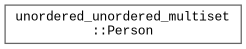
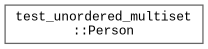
(123, 24) -> (104, 24)
